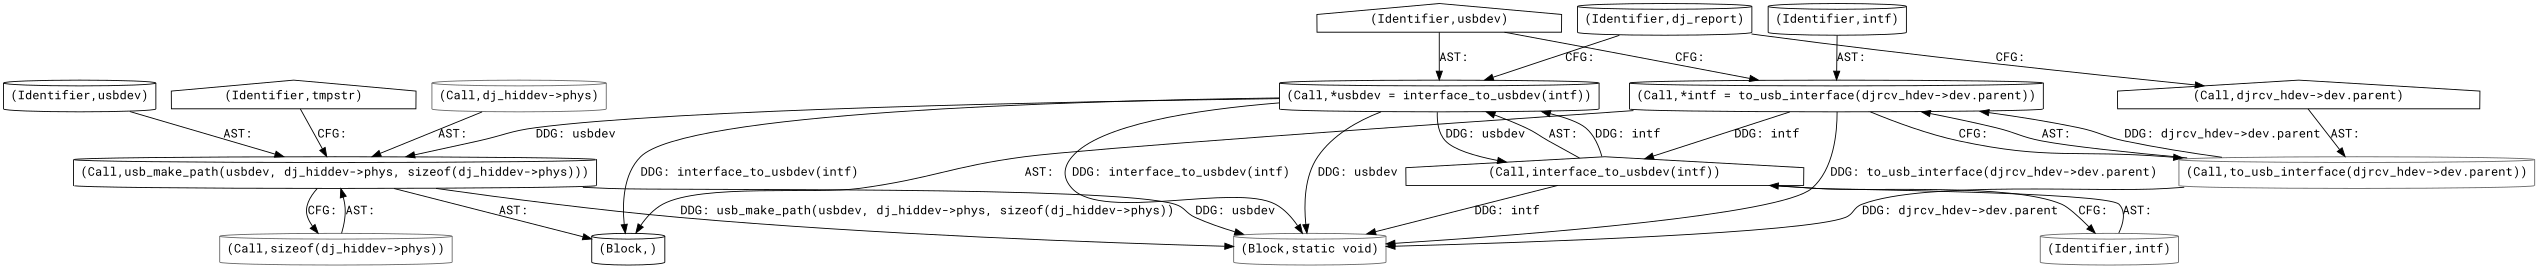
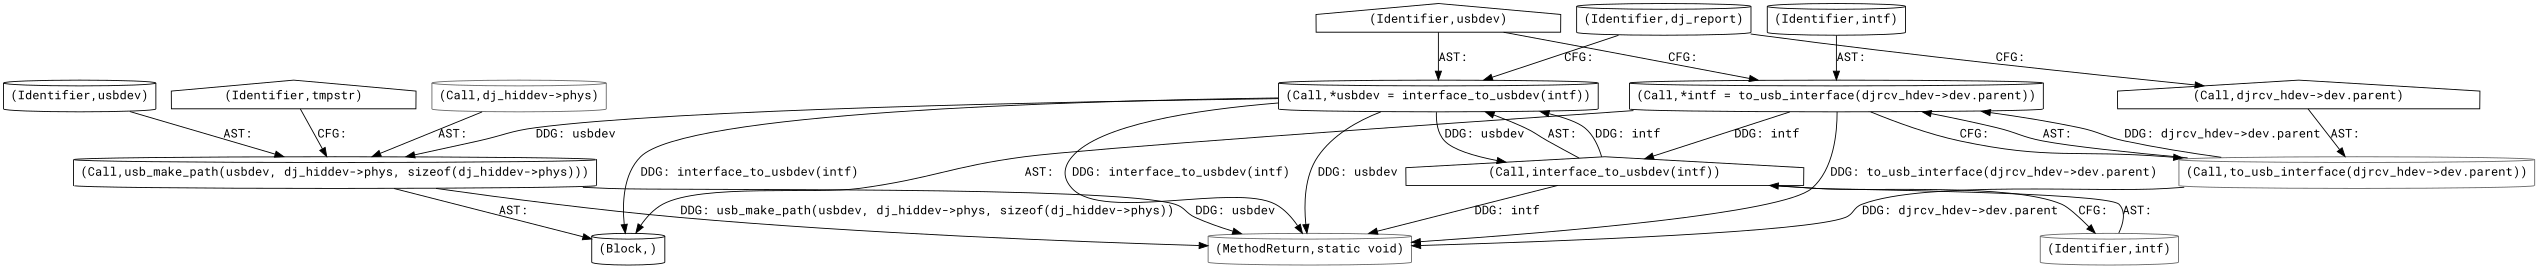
(336, 249) -> none
(1310, 249) -> (1310, 249)
